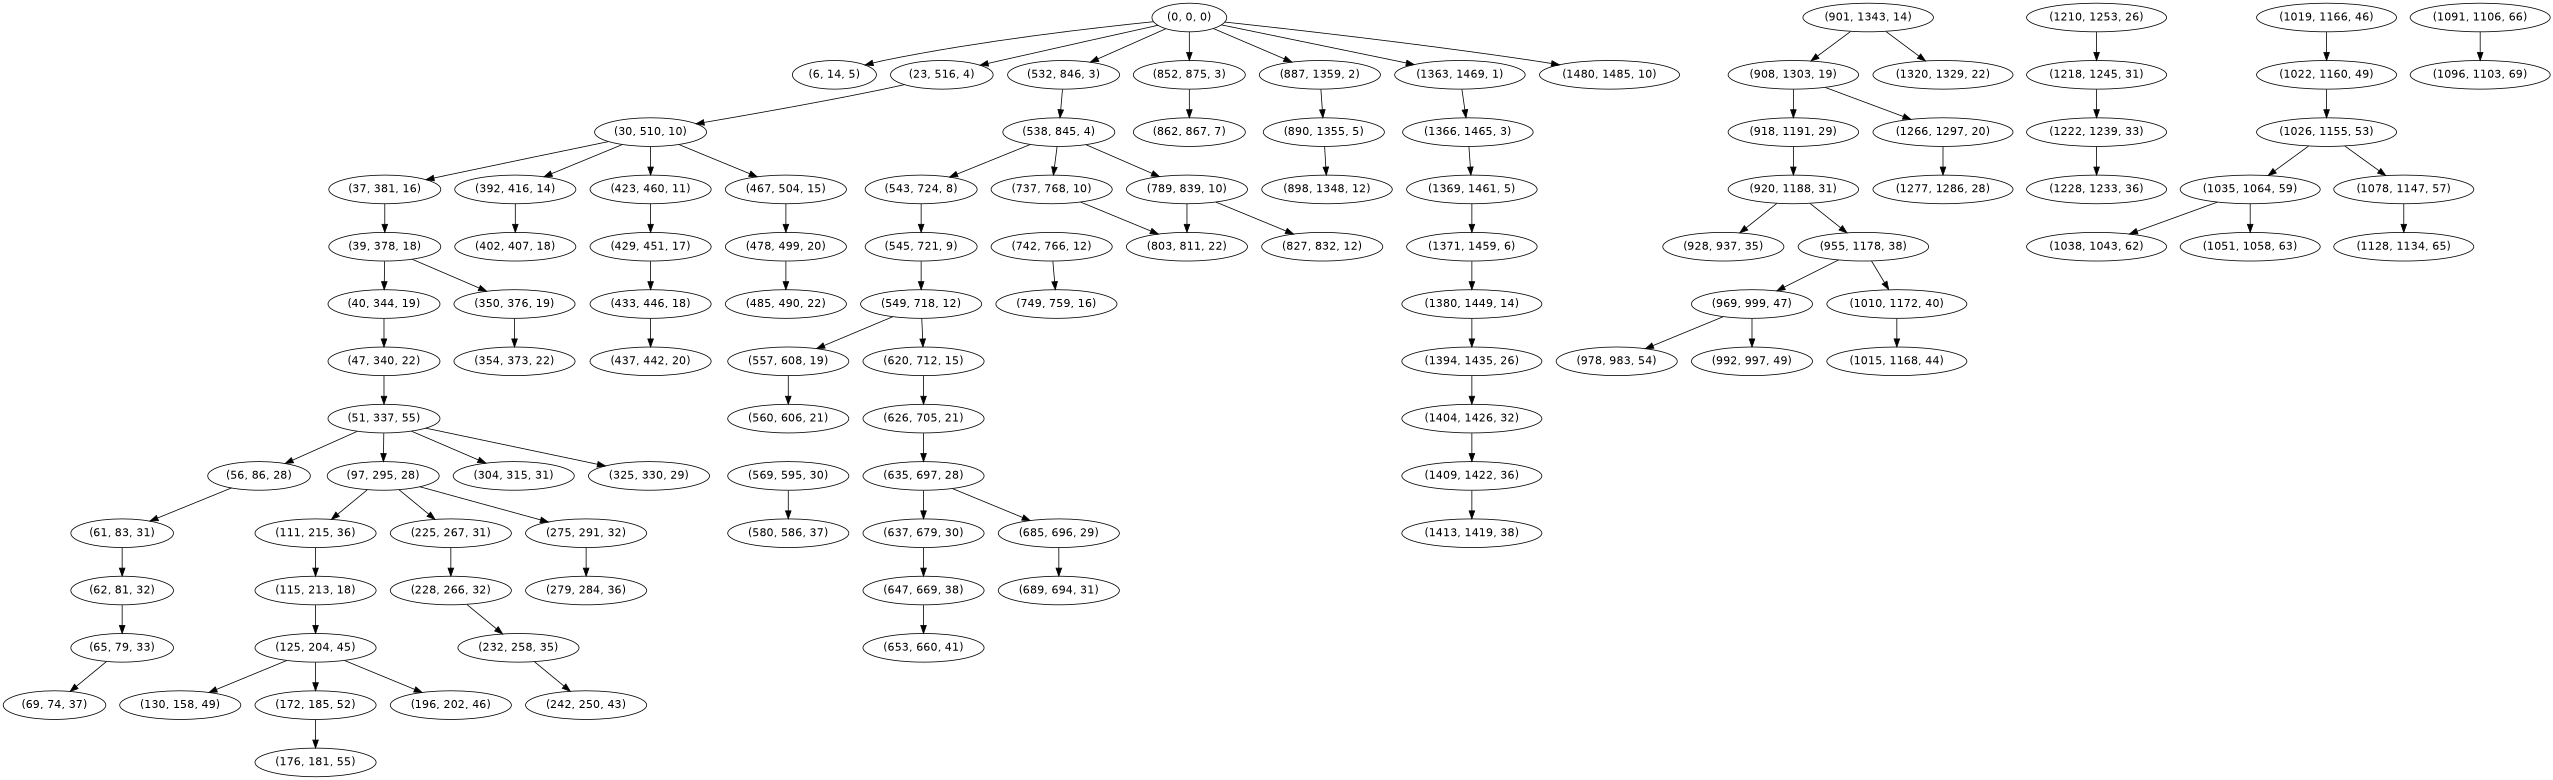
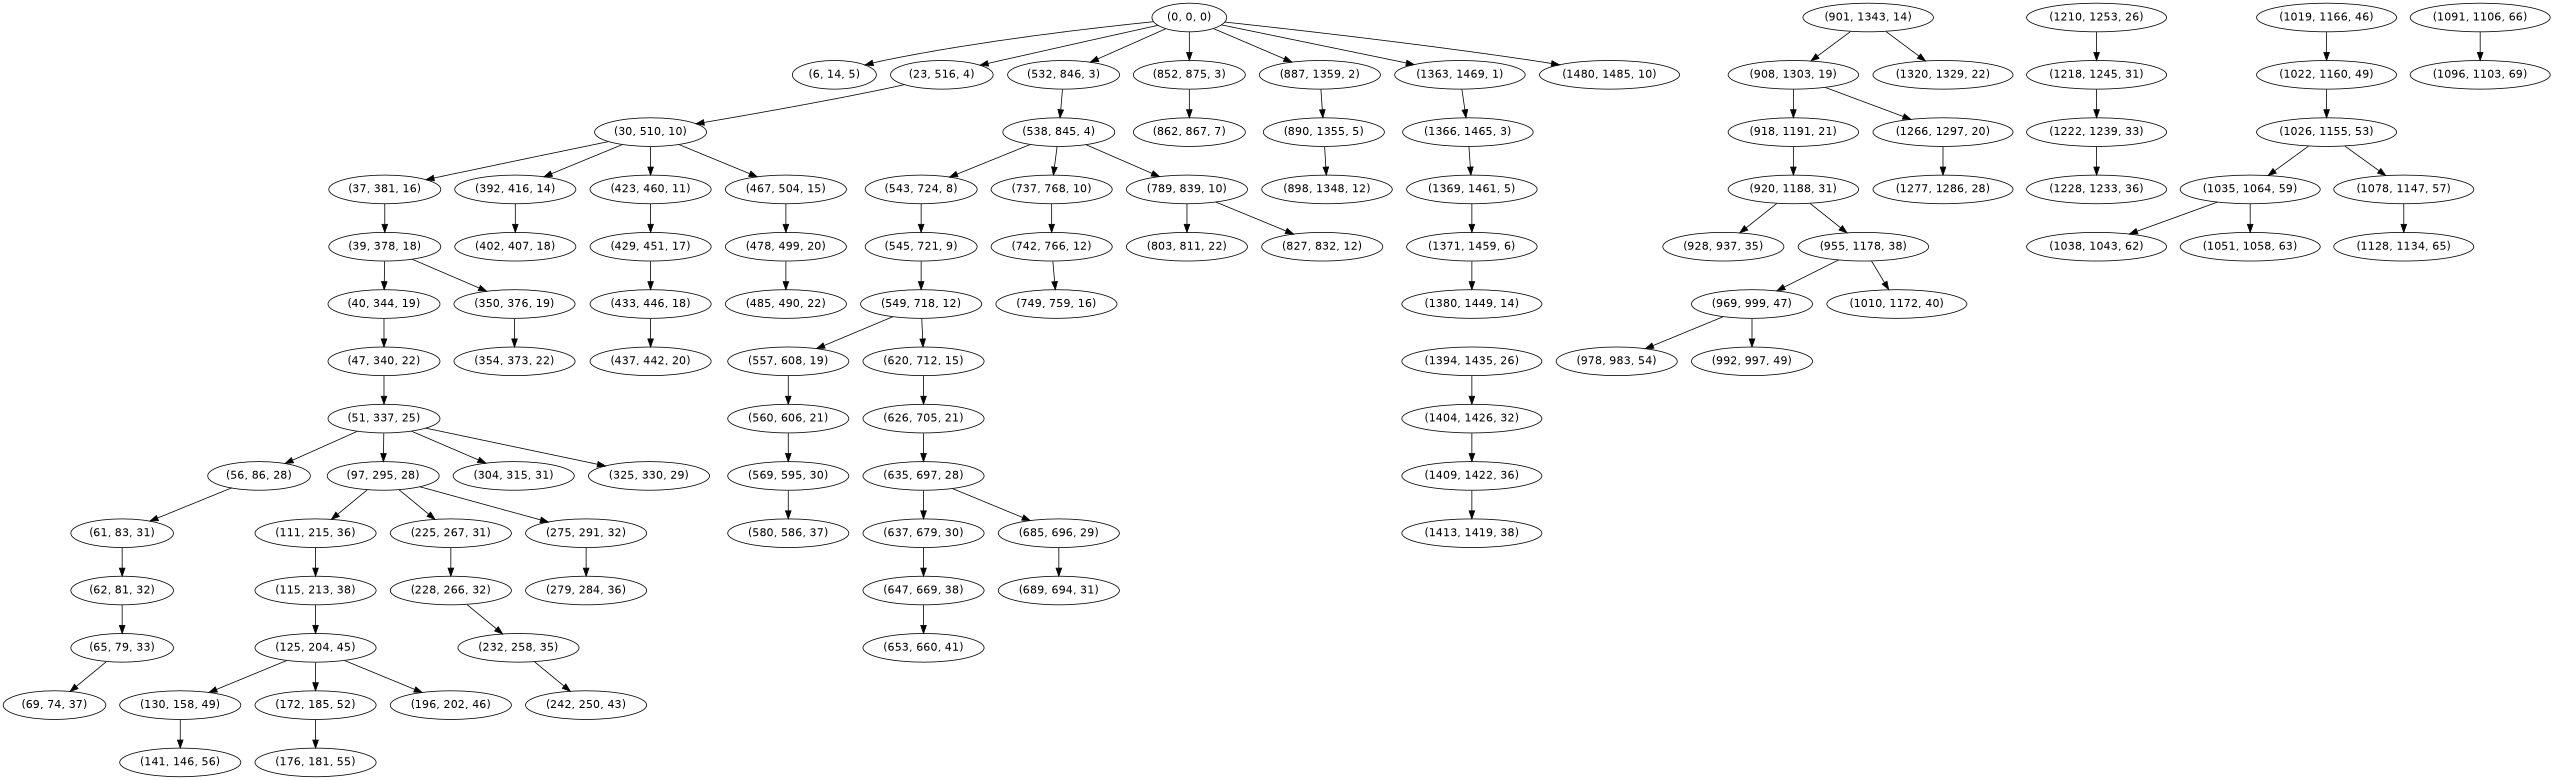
(1793, 132) -> (1793, 132)
(1116, 217) -> (1052, 214)
(1472, 329) -> none
(1897, 361) -> none
(384, 419) -> (384, 419)
none -> (788, 443)
(316, 591) -> (316, 591)
none -> (180, 762)
